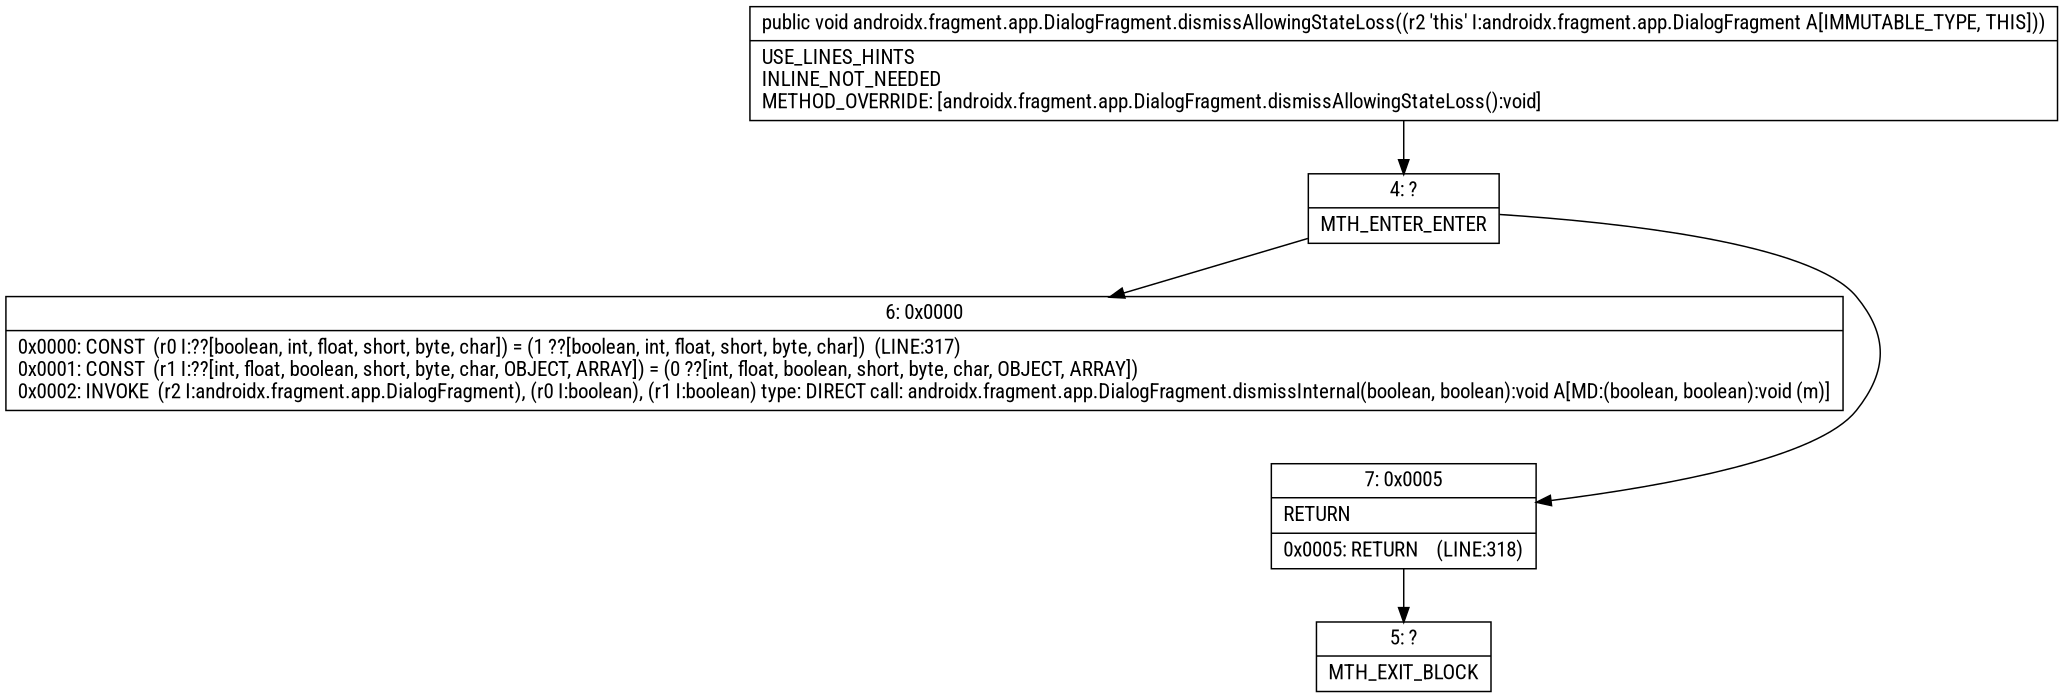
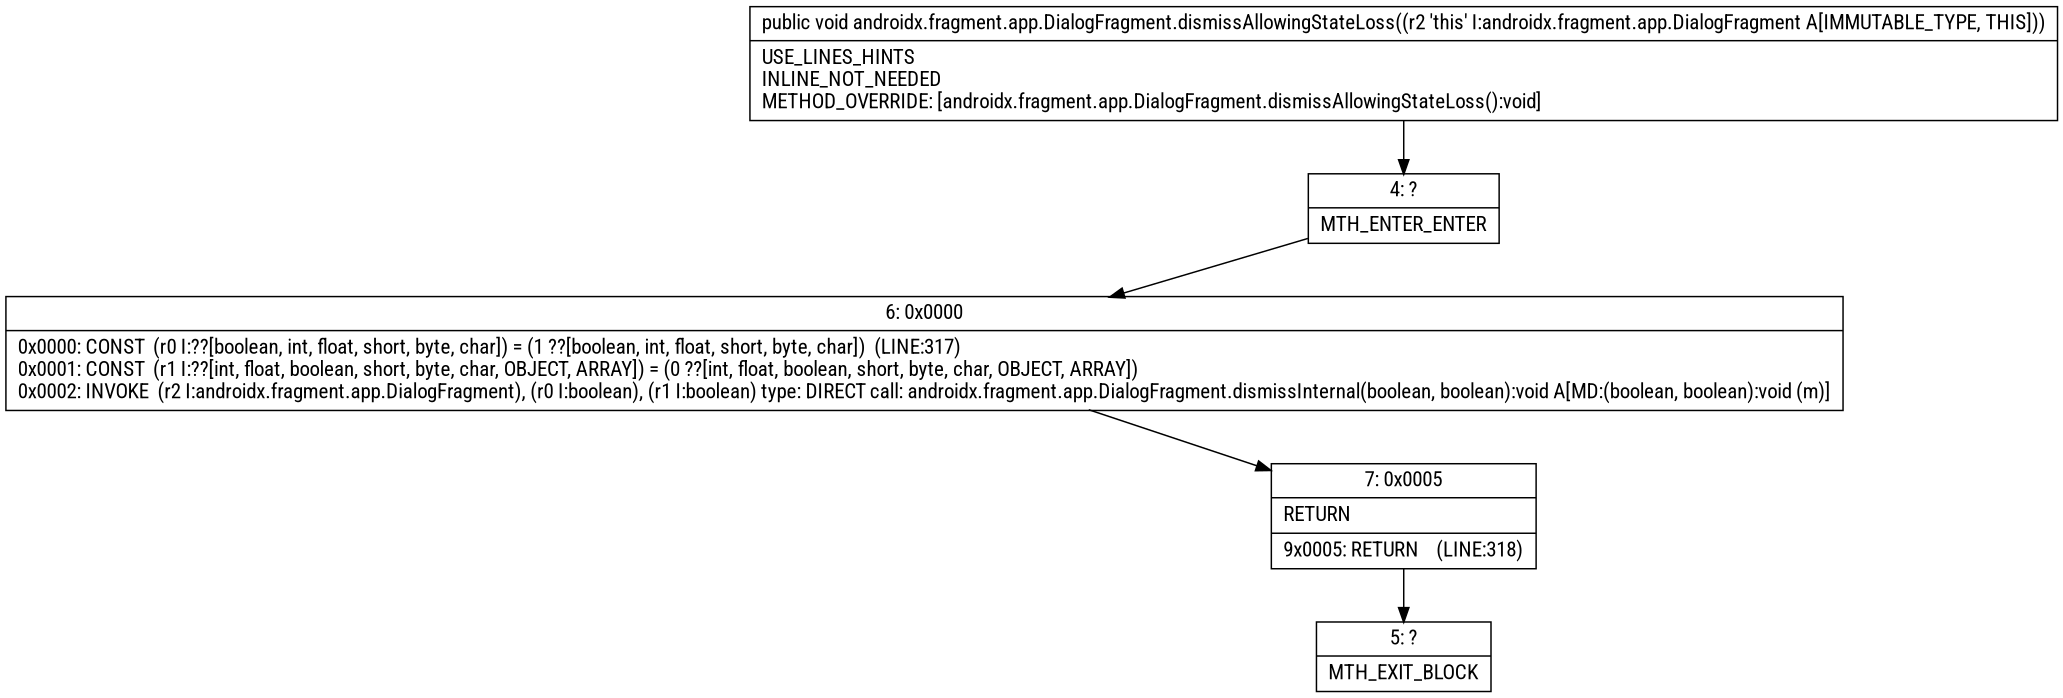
(1876, 330) -> (1173, 438)
(1404, 550) -> (1404, 550)
